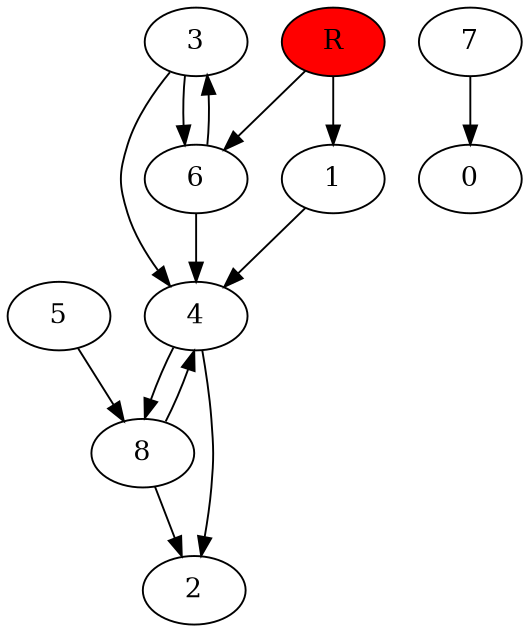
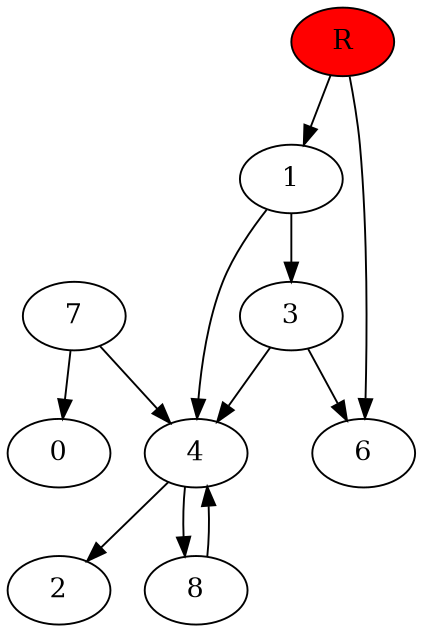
(209, 120) -> (291, 238)
(196, 238) -> (129, 378)
(59, 316) -> none
(165, 512) -> none
